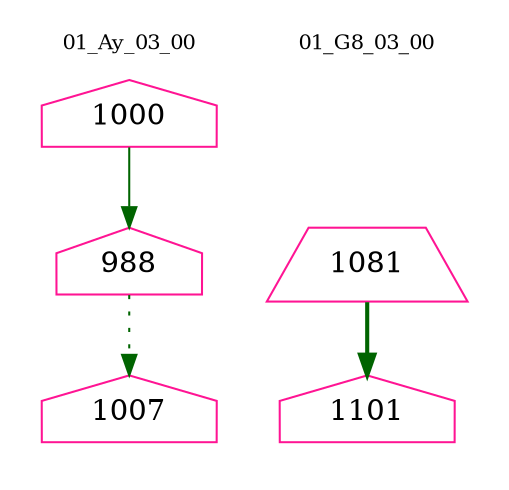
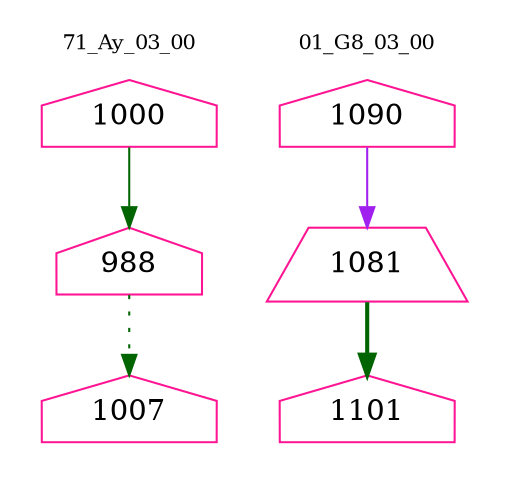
(129, 44) -> (129, 44)
none -> (367, 117)
